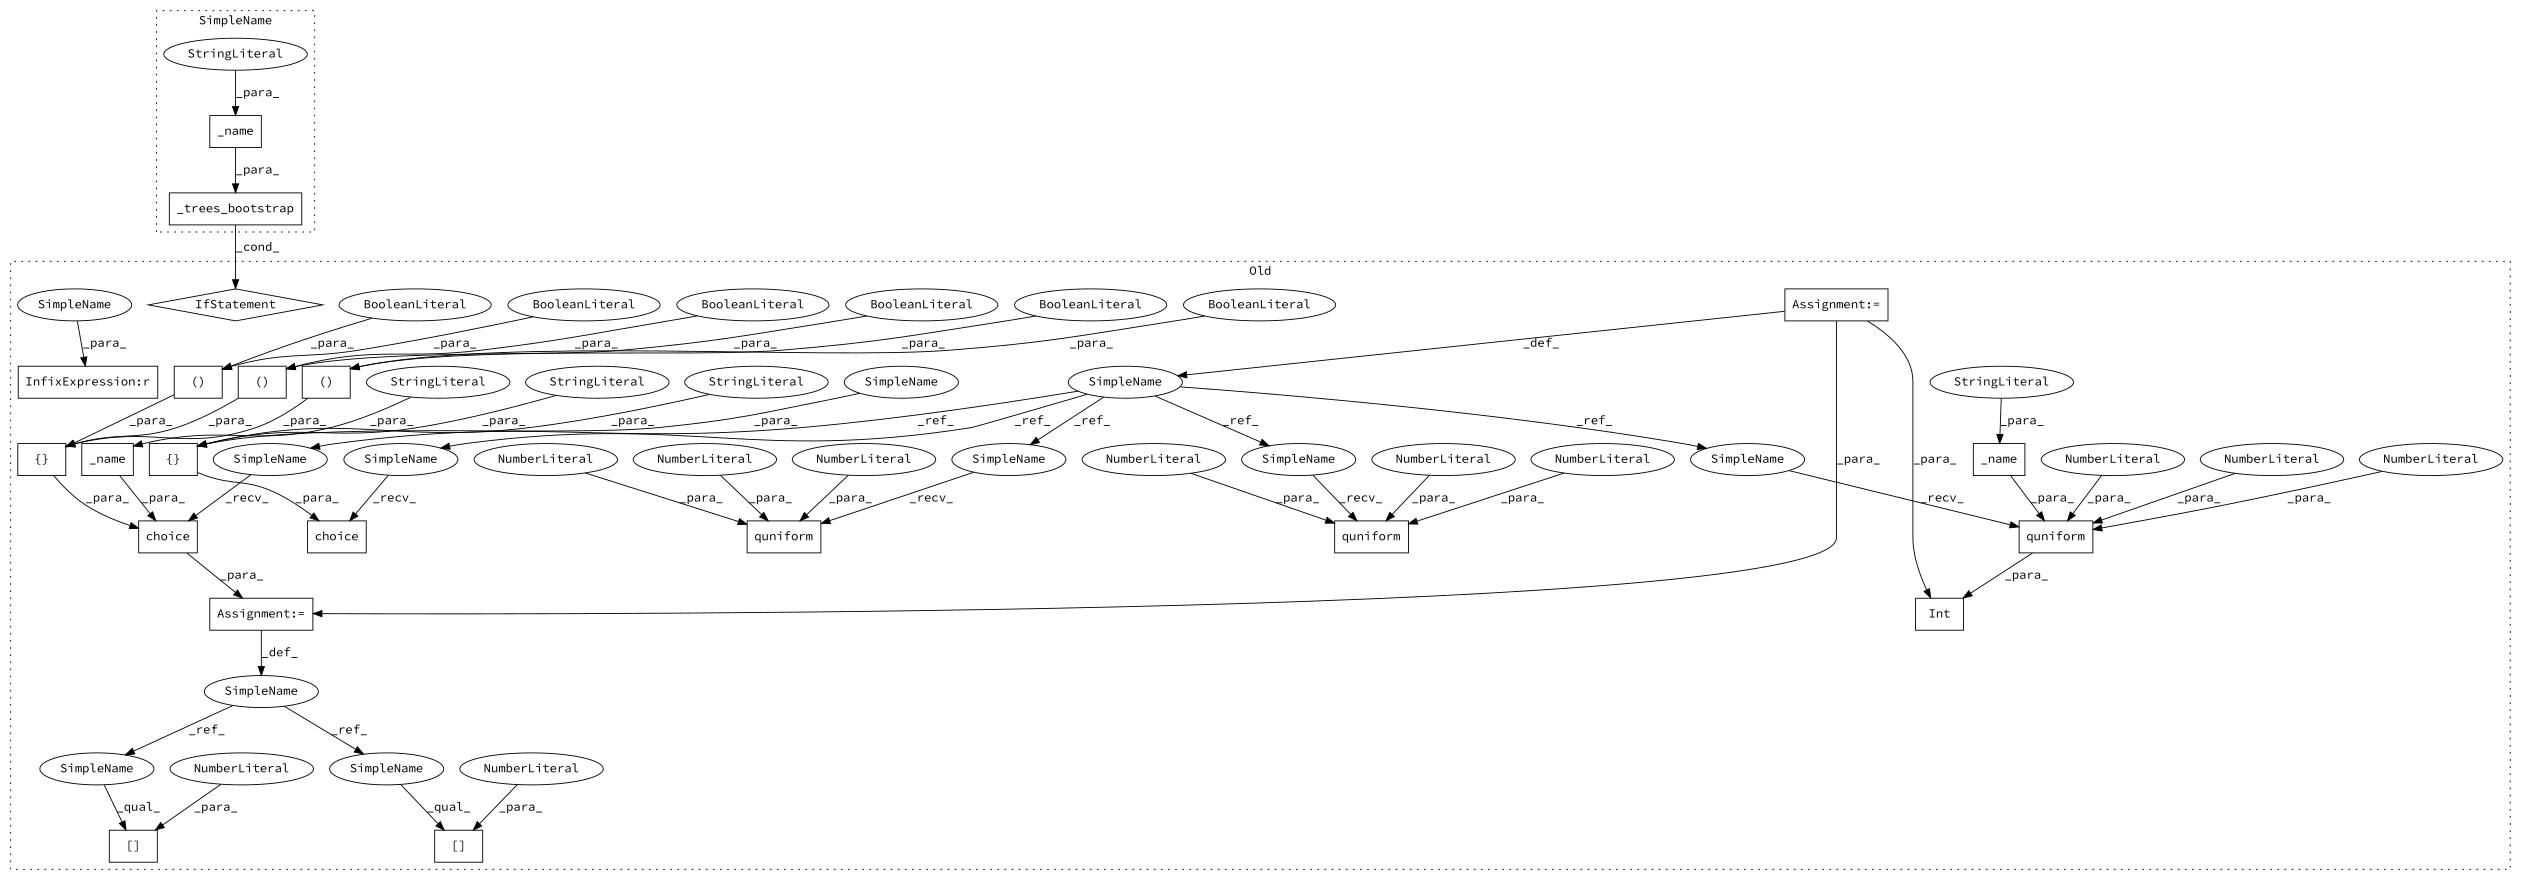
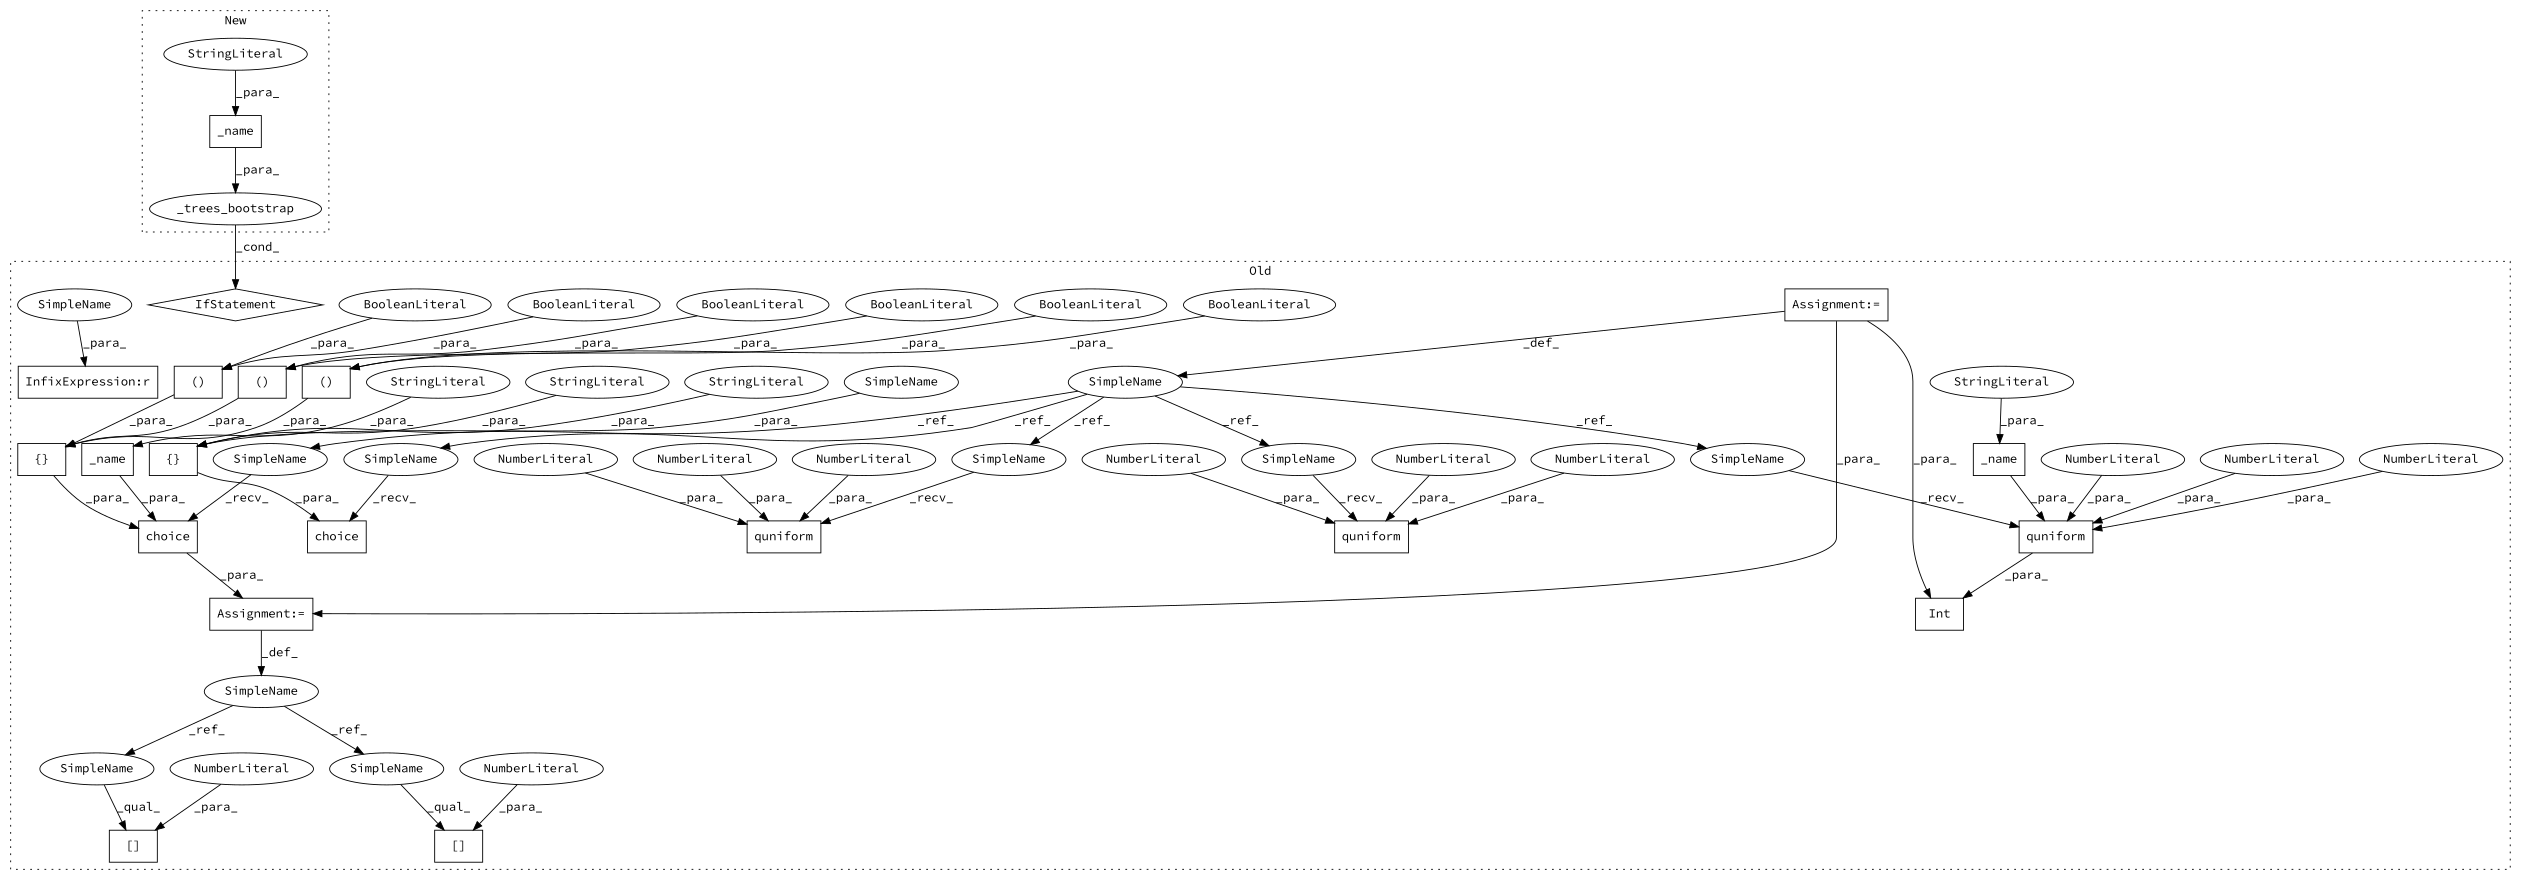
(236, 21) -> (236, 21)
(236, 209) -> (236, 209)
